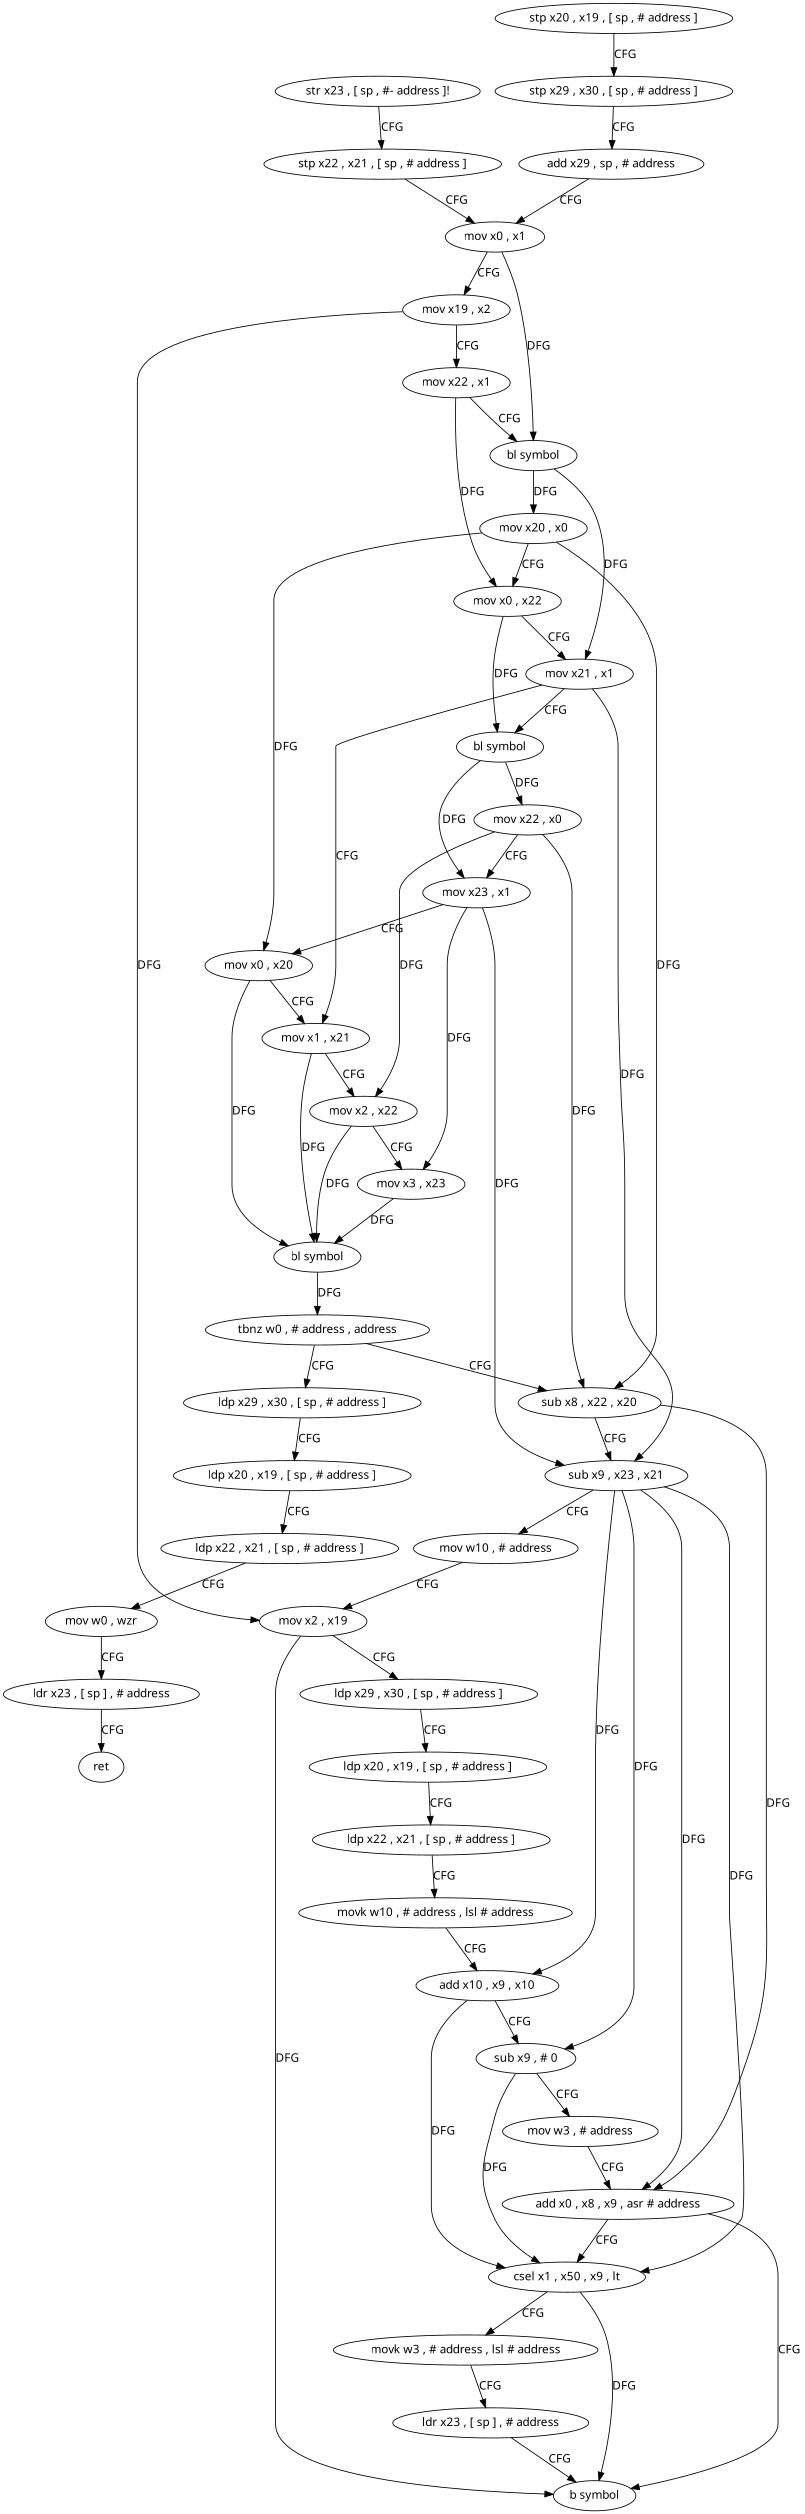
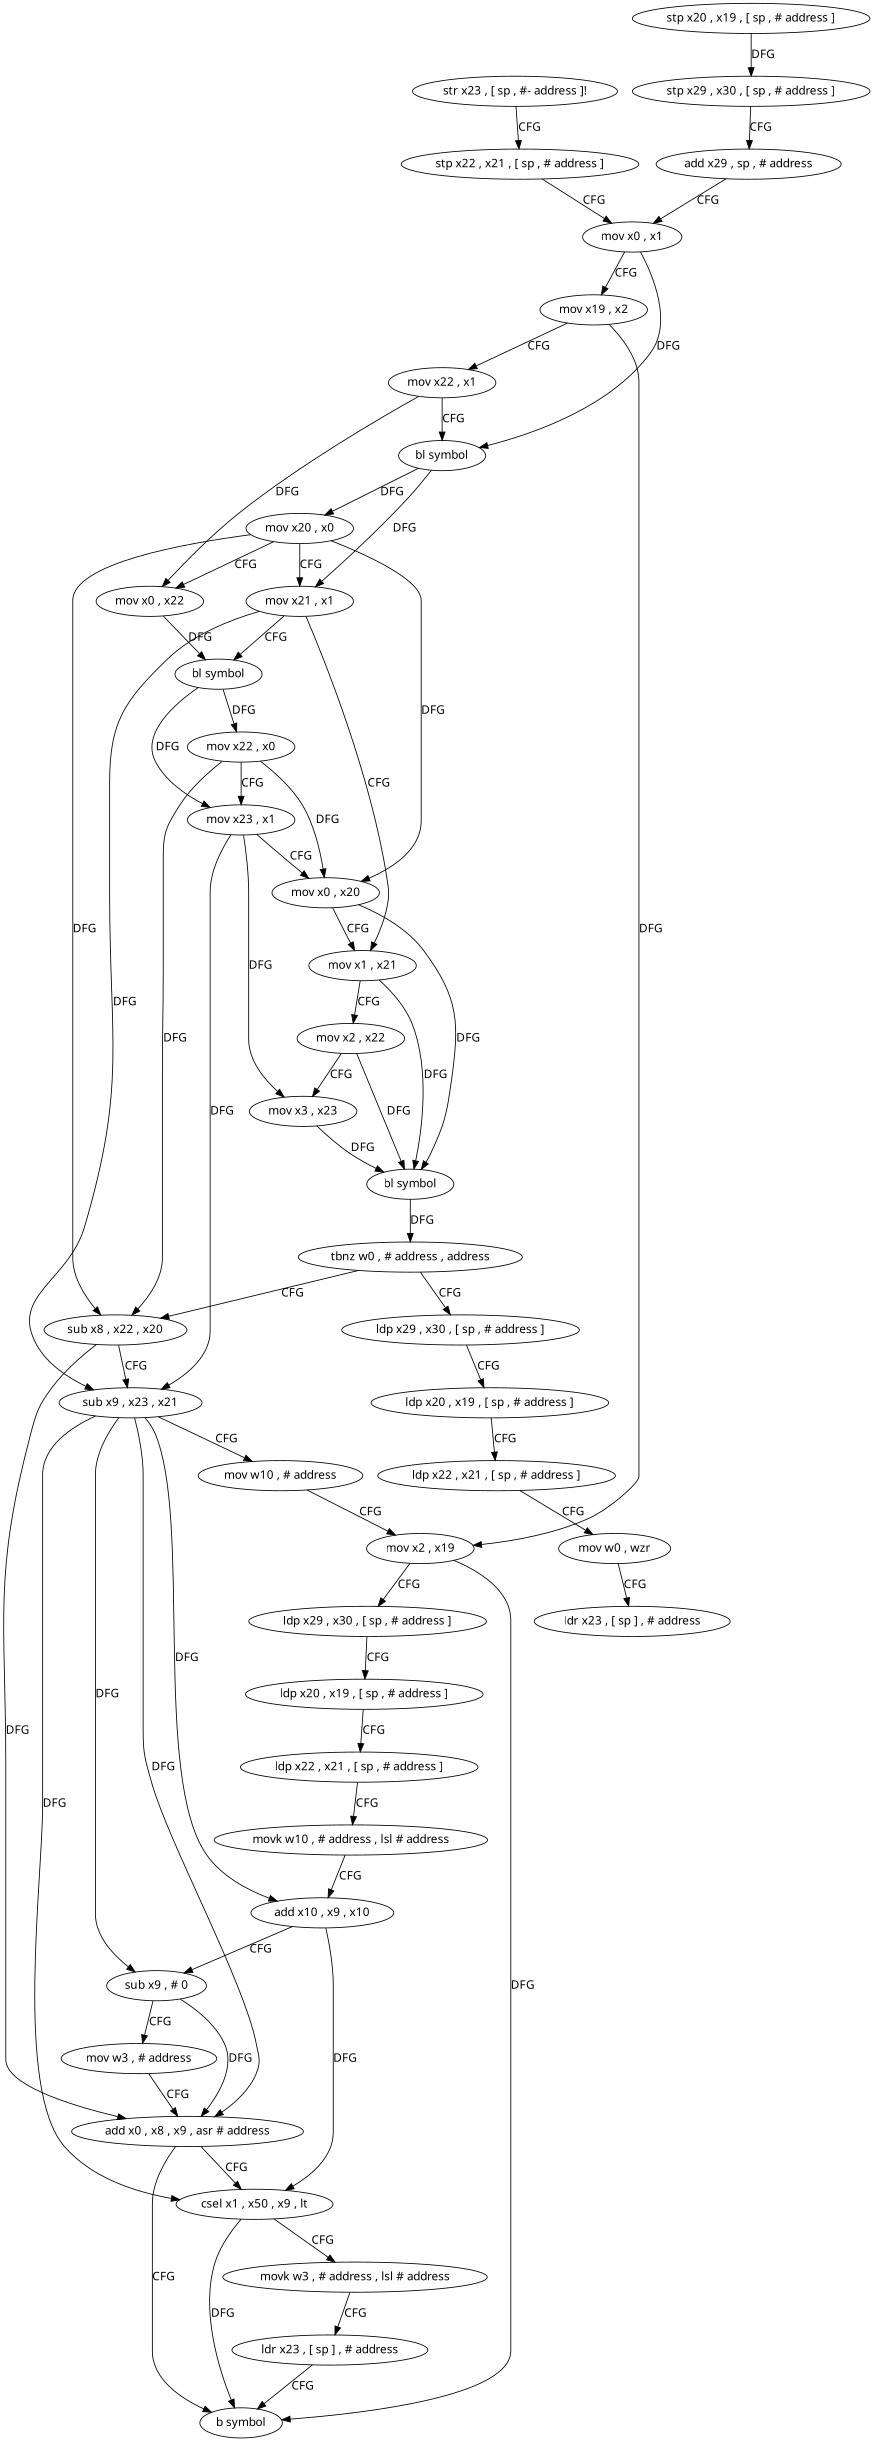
(626, 55) -> (763, 55)
(541, 635) -> (300, 561)
(399, 935) -> (304, 808)
(101, 1767) -> none
(483, 2172) -> (226, 2048)
